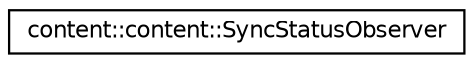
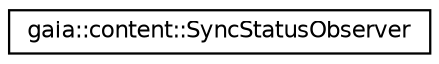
(237, 32) -> (220, 32)
